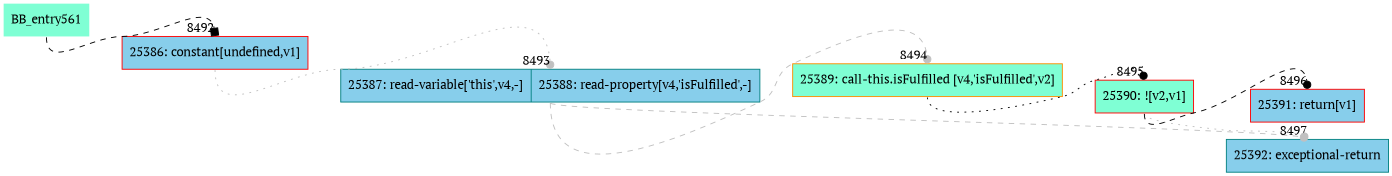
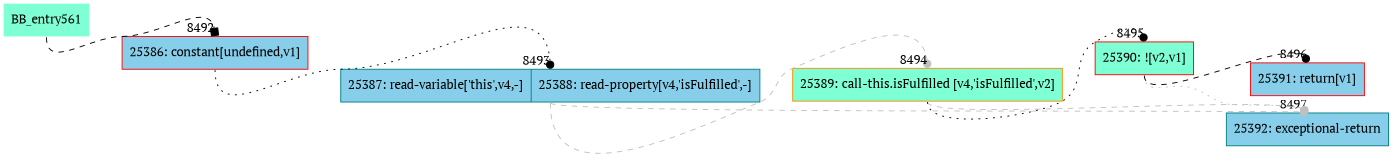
(385, 63) -> (385, 63)
none -> (1170, 106)
